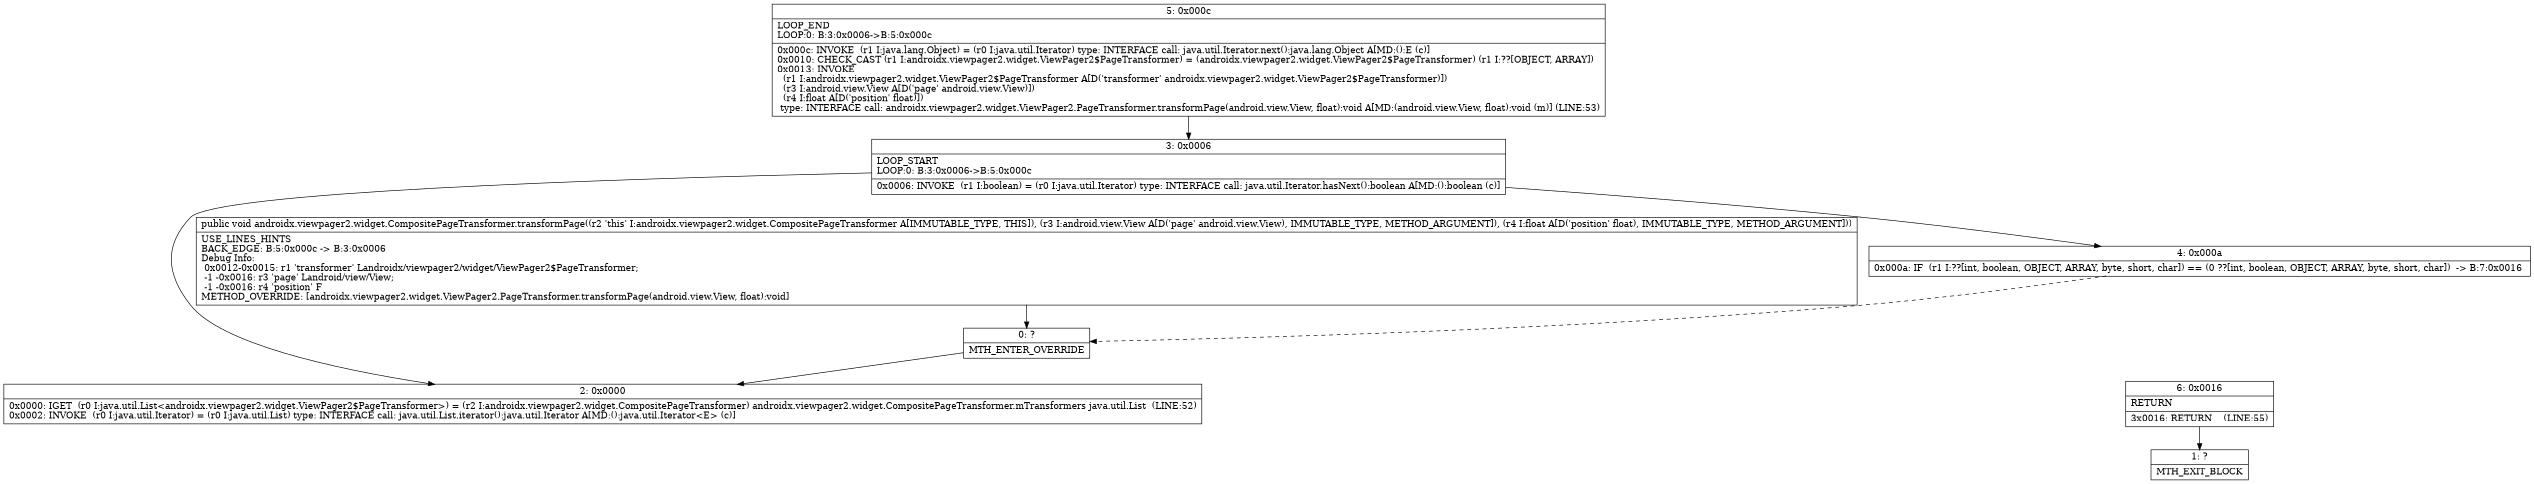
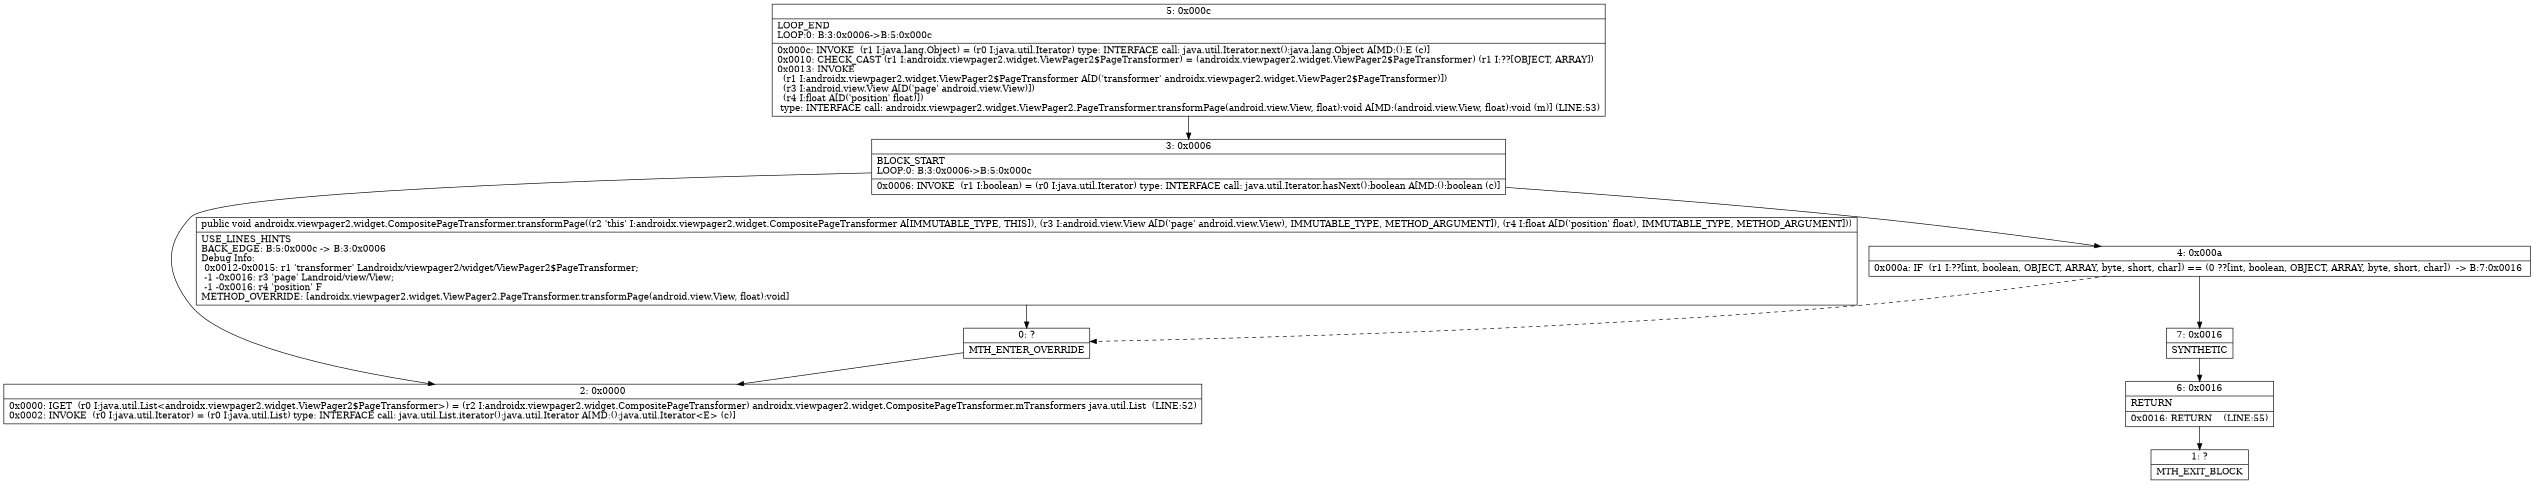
(908, 161) -> (911, 161)
none -> (2200, 343)
(2200, 419) -> (2200, 419)
